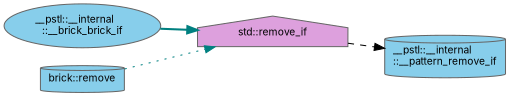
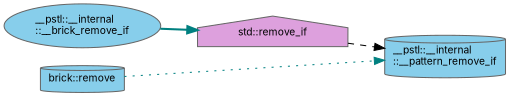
(82, 26) -> (82, 26)
(165, 59) -> (249, 69)
